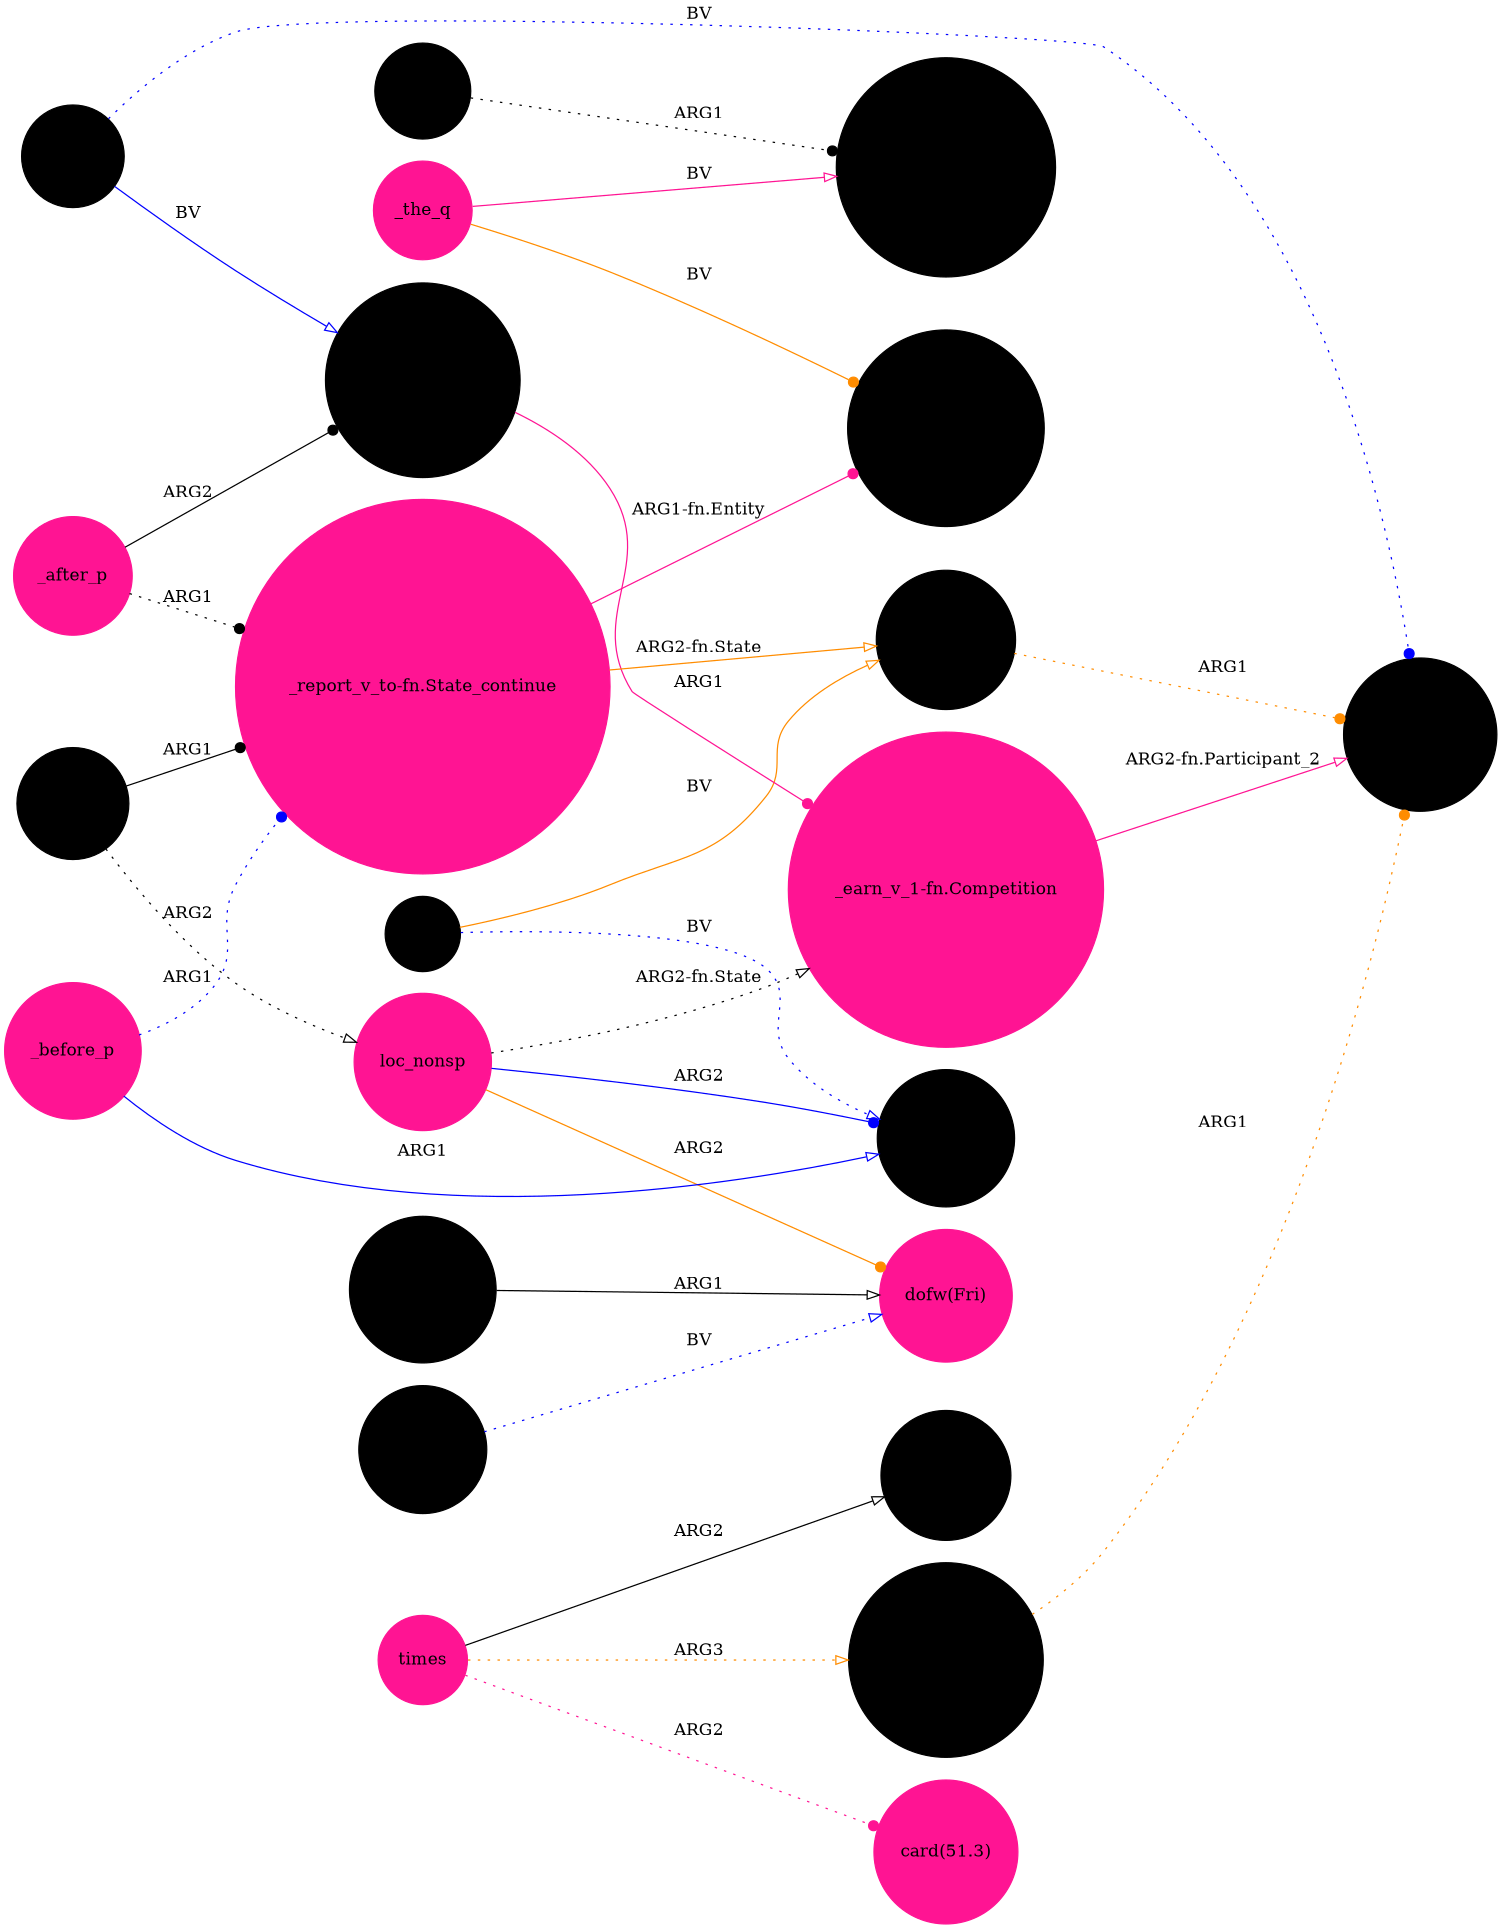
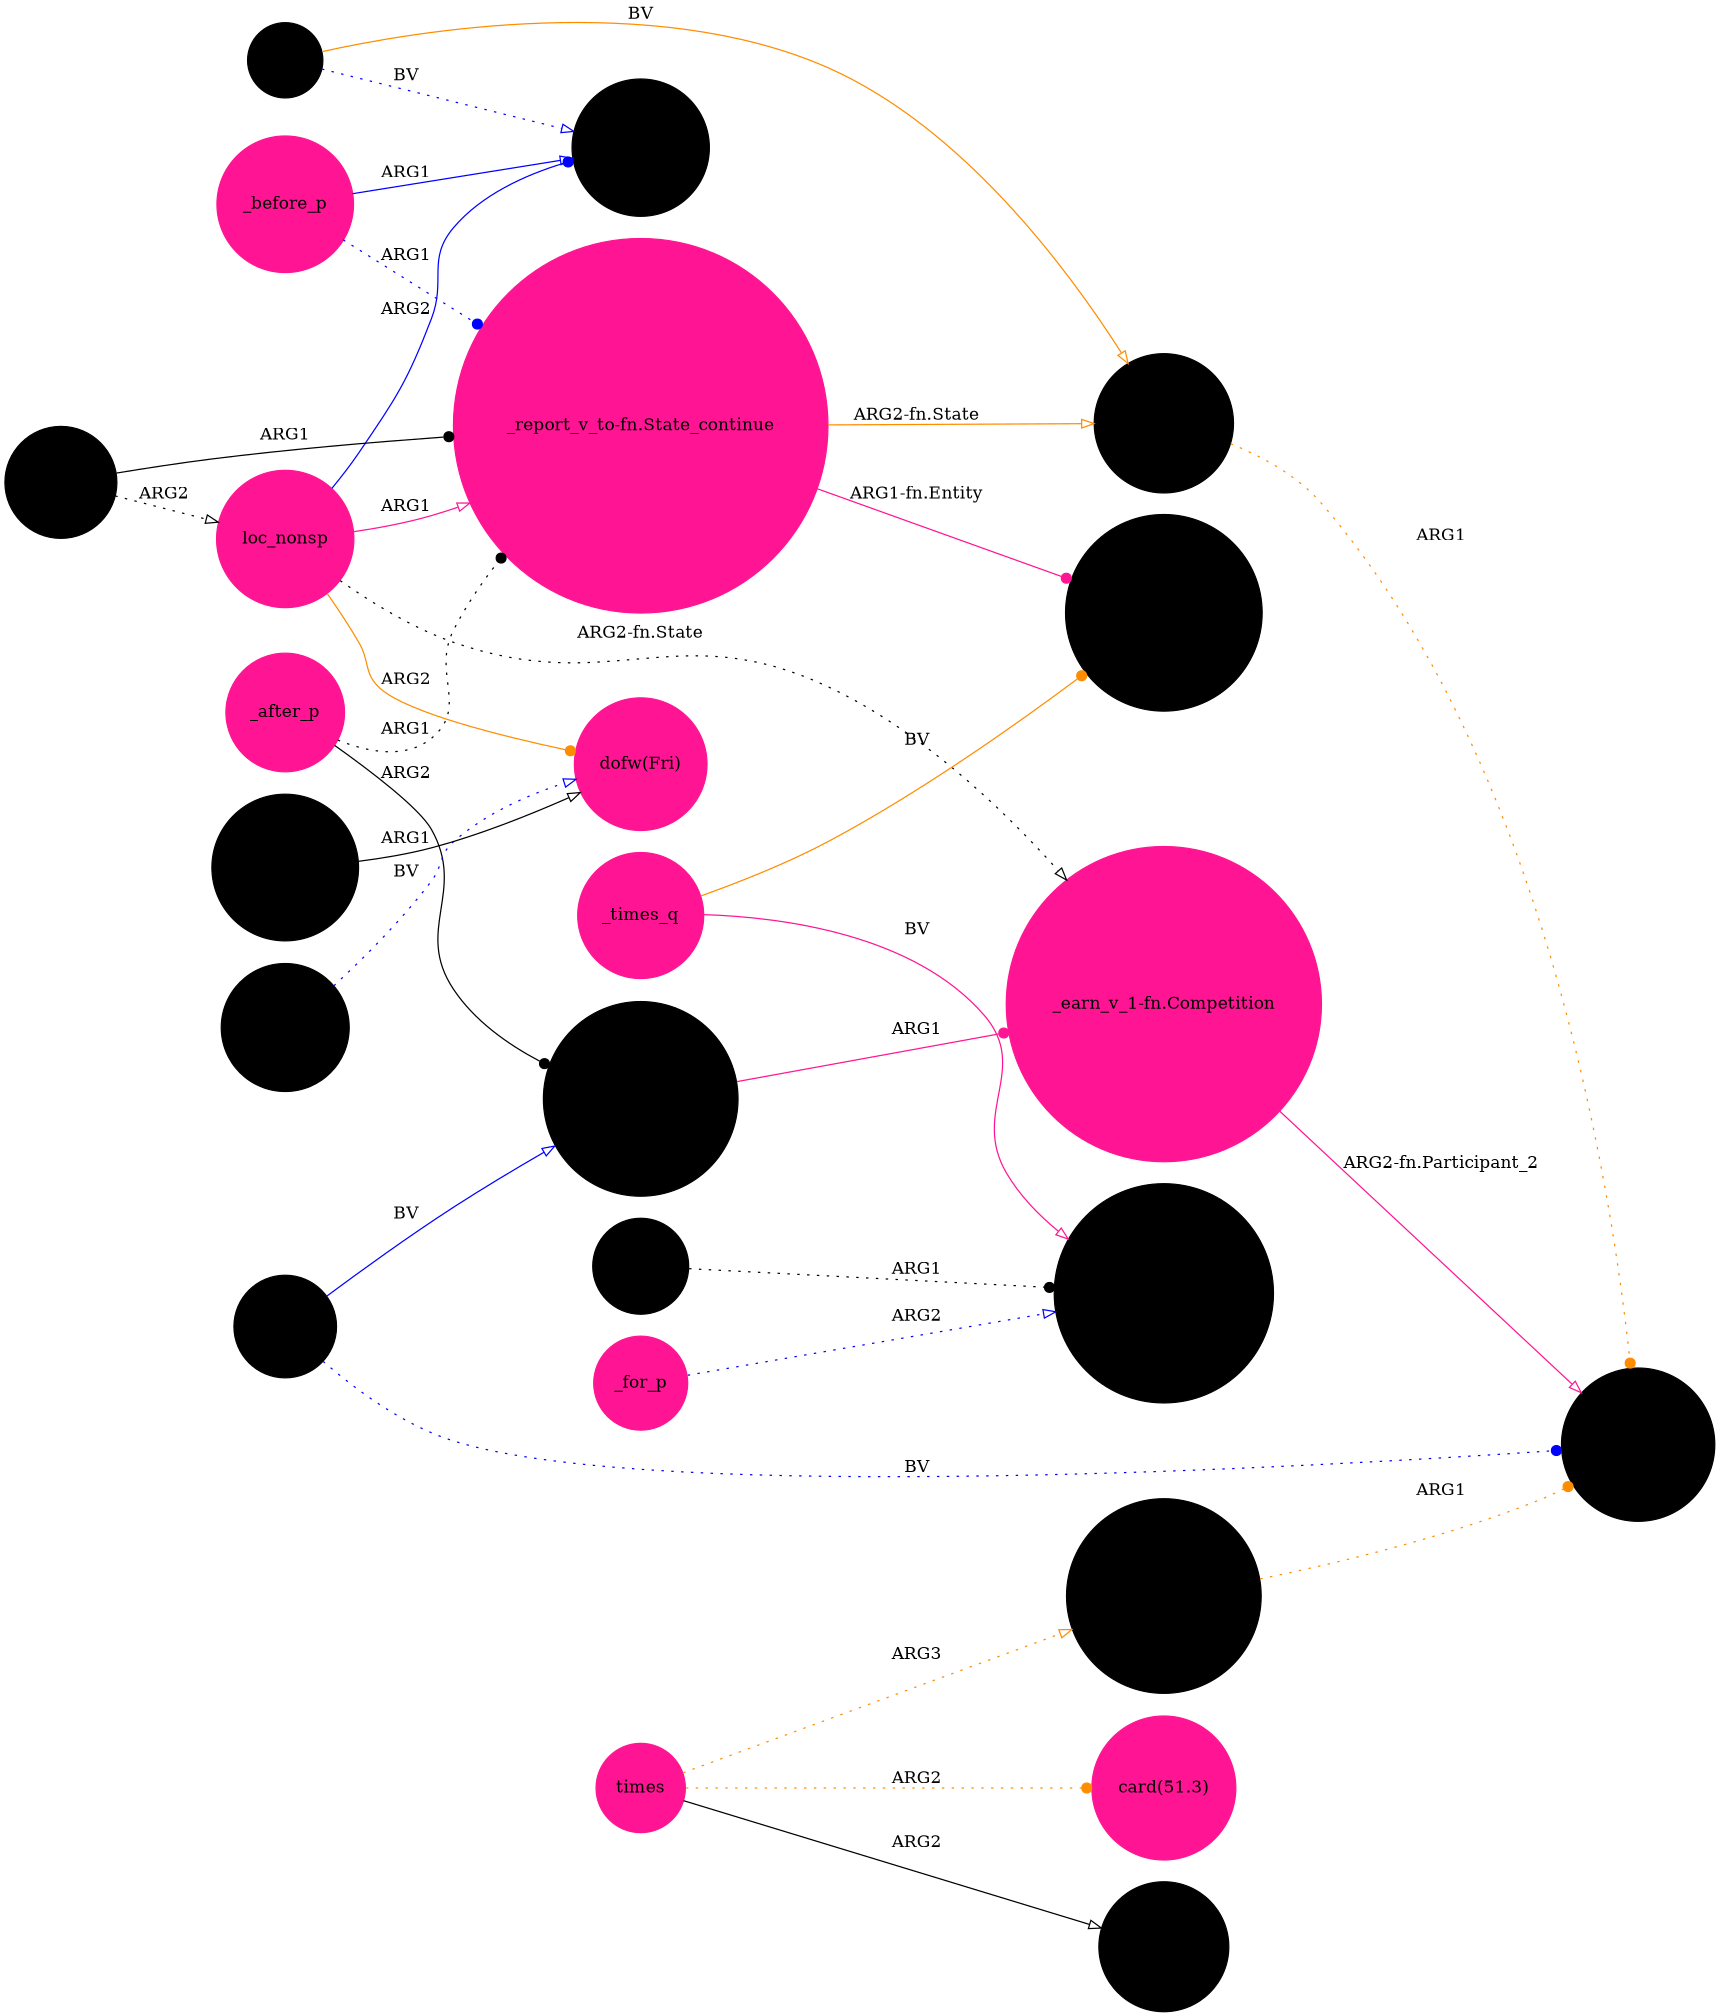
(423, 210) -> (641, 915)
none -> (406, 522)
none -> (641, 1383)
(667, 1750) -> (884, 1788)
